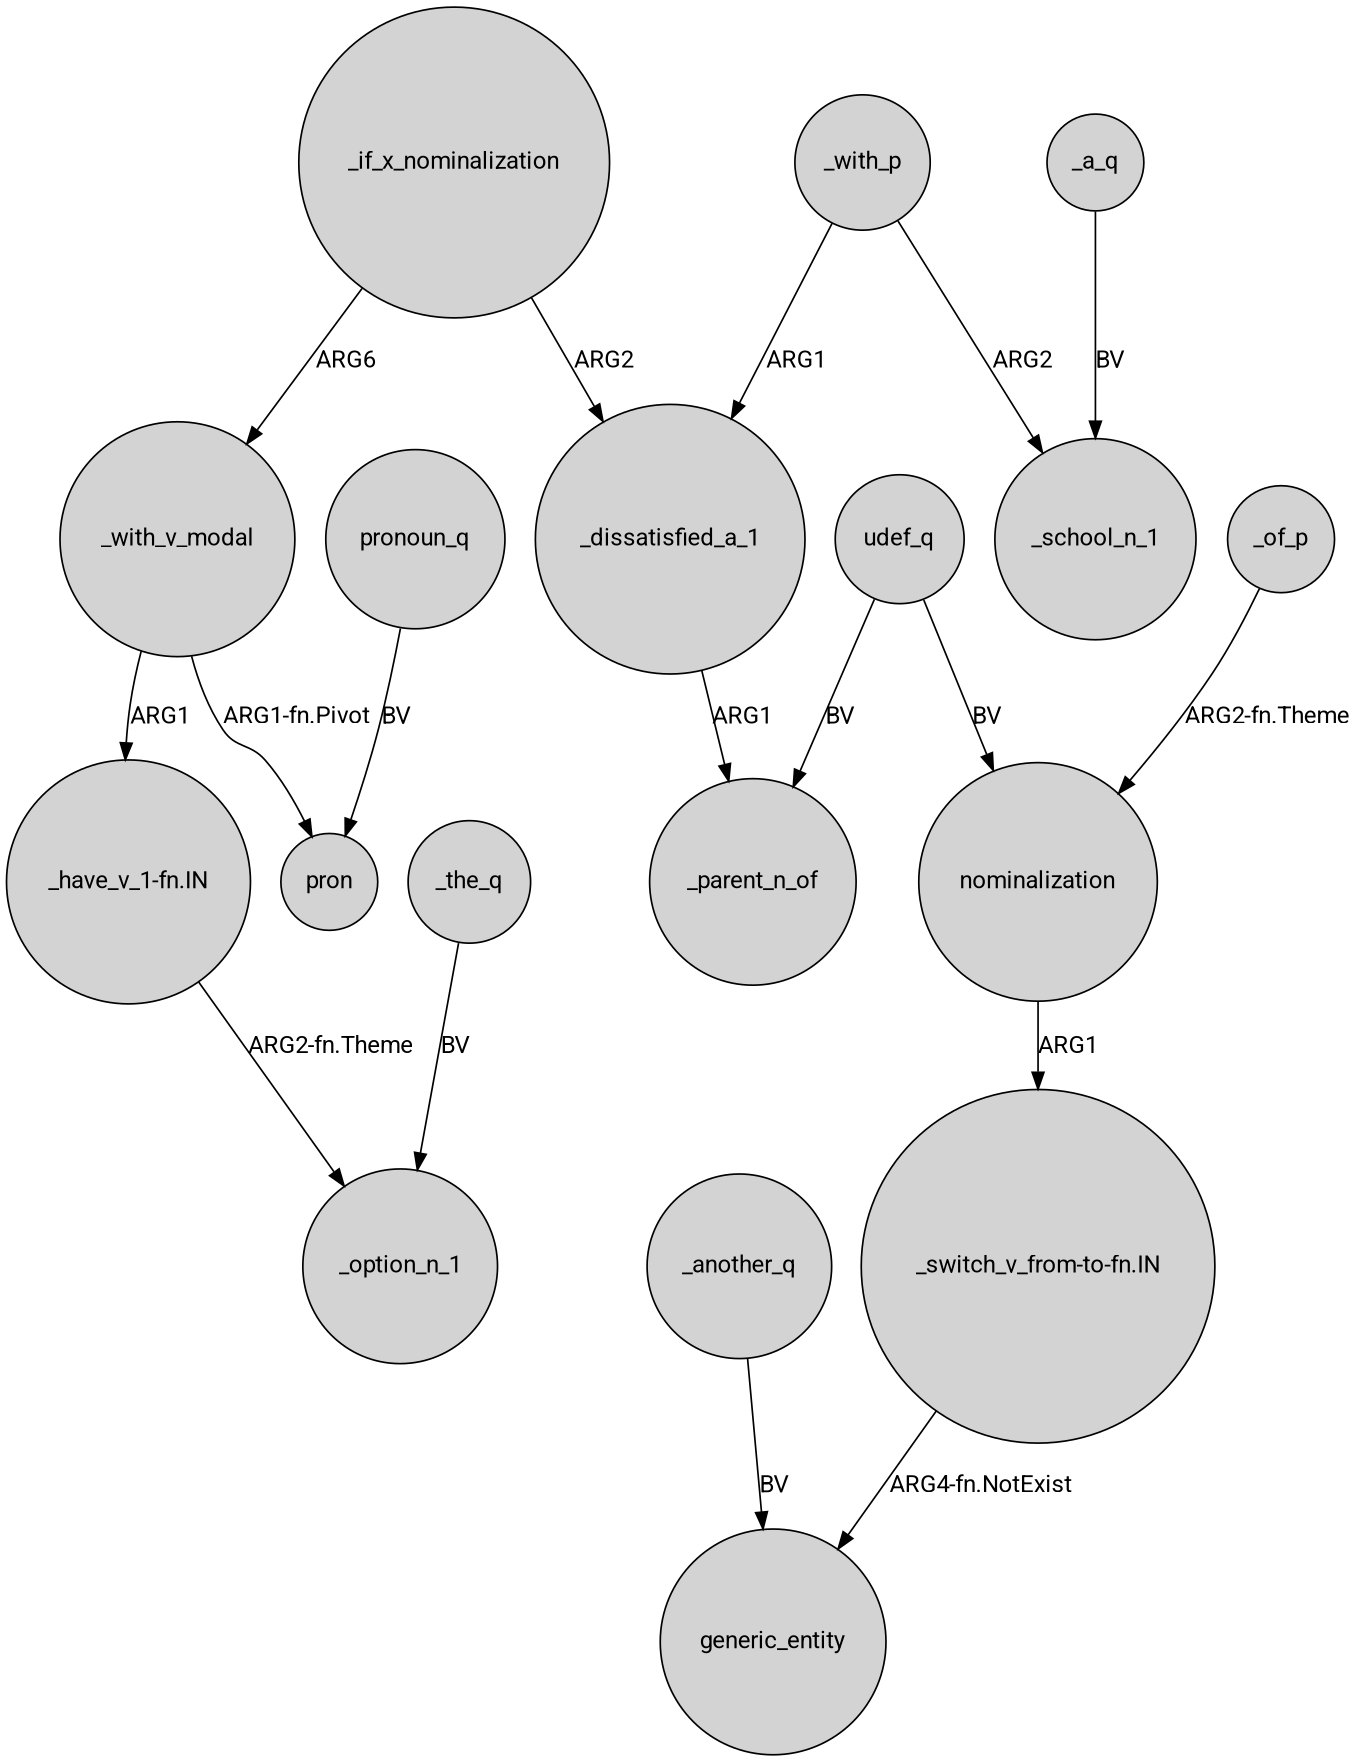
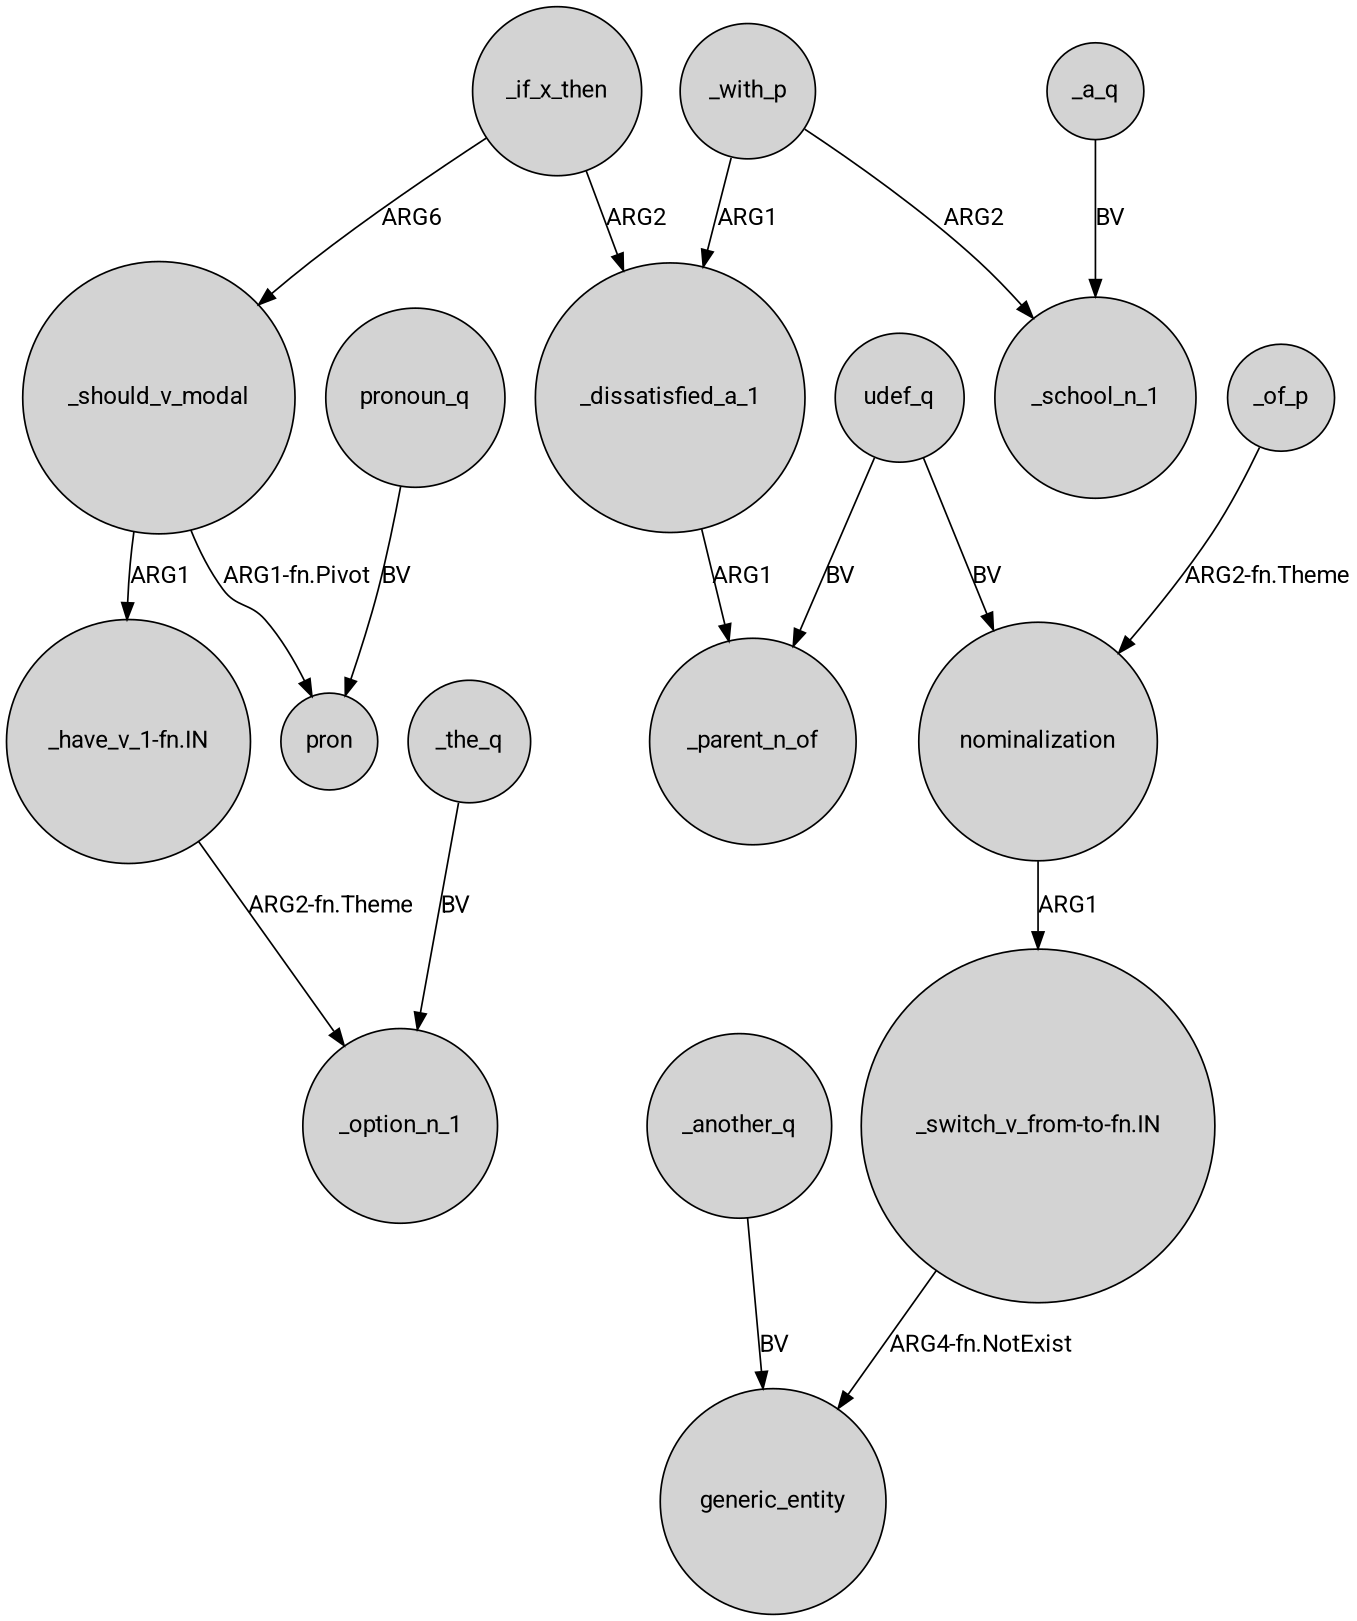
(454, 162) -> (557, 91)
(177, 539) -> (159, 398)
